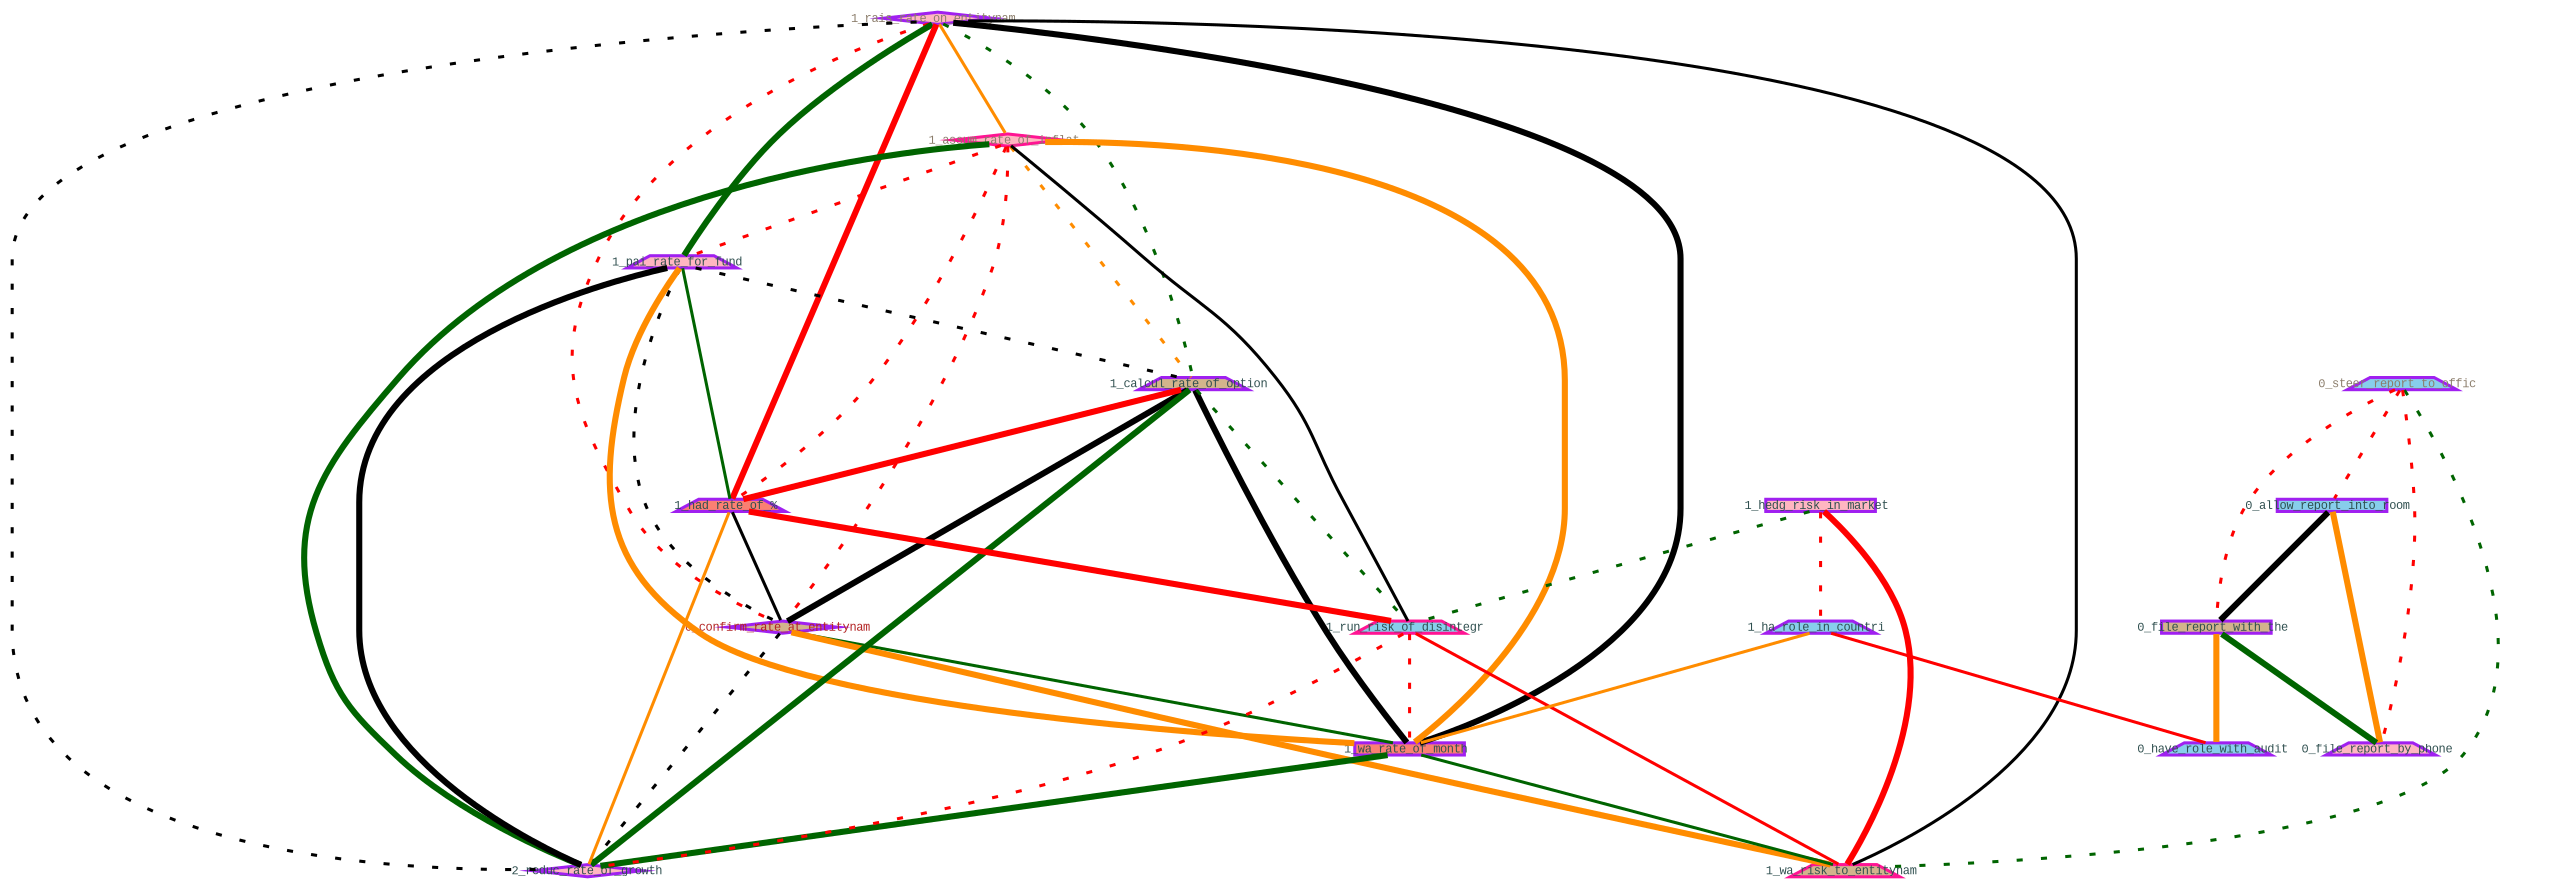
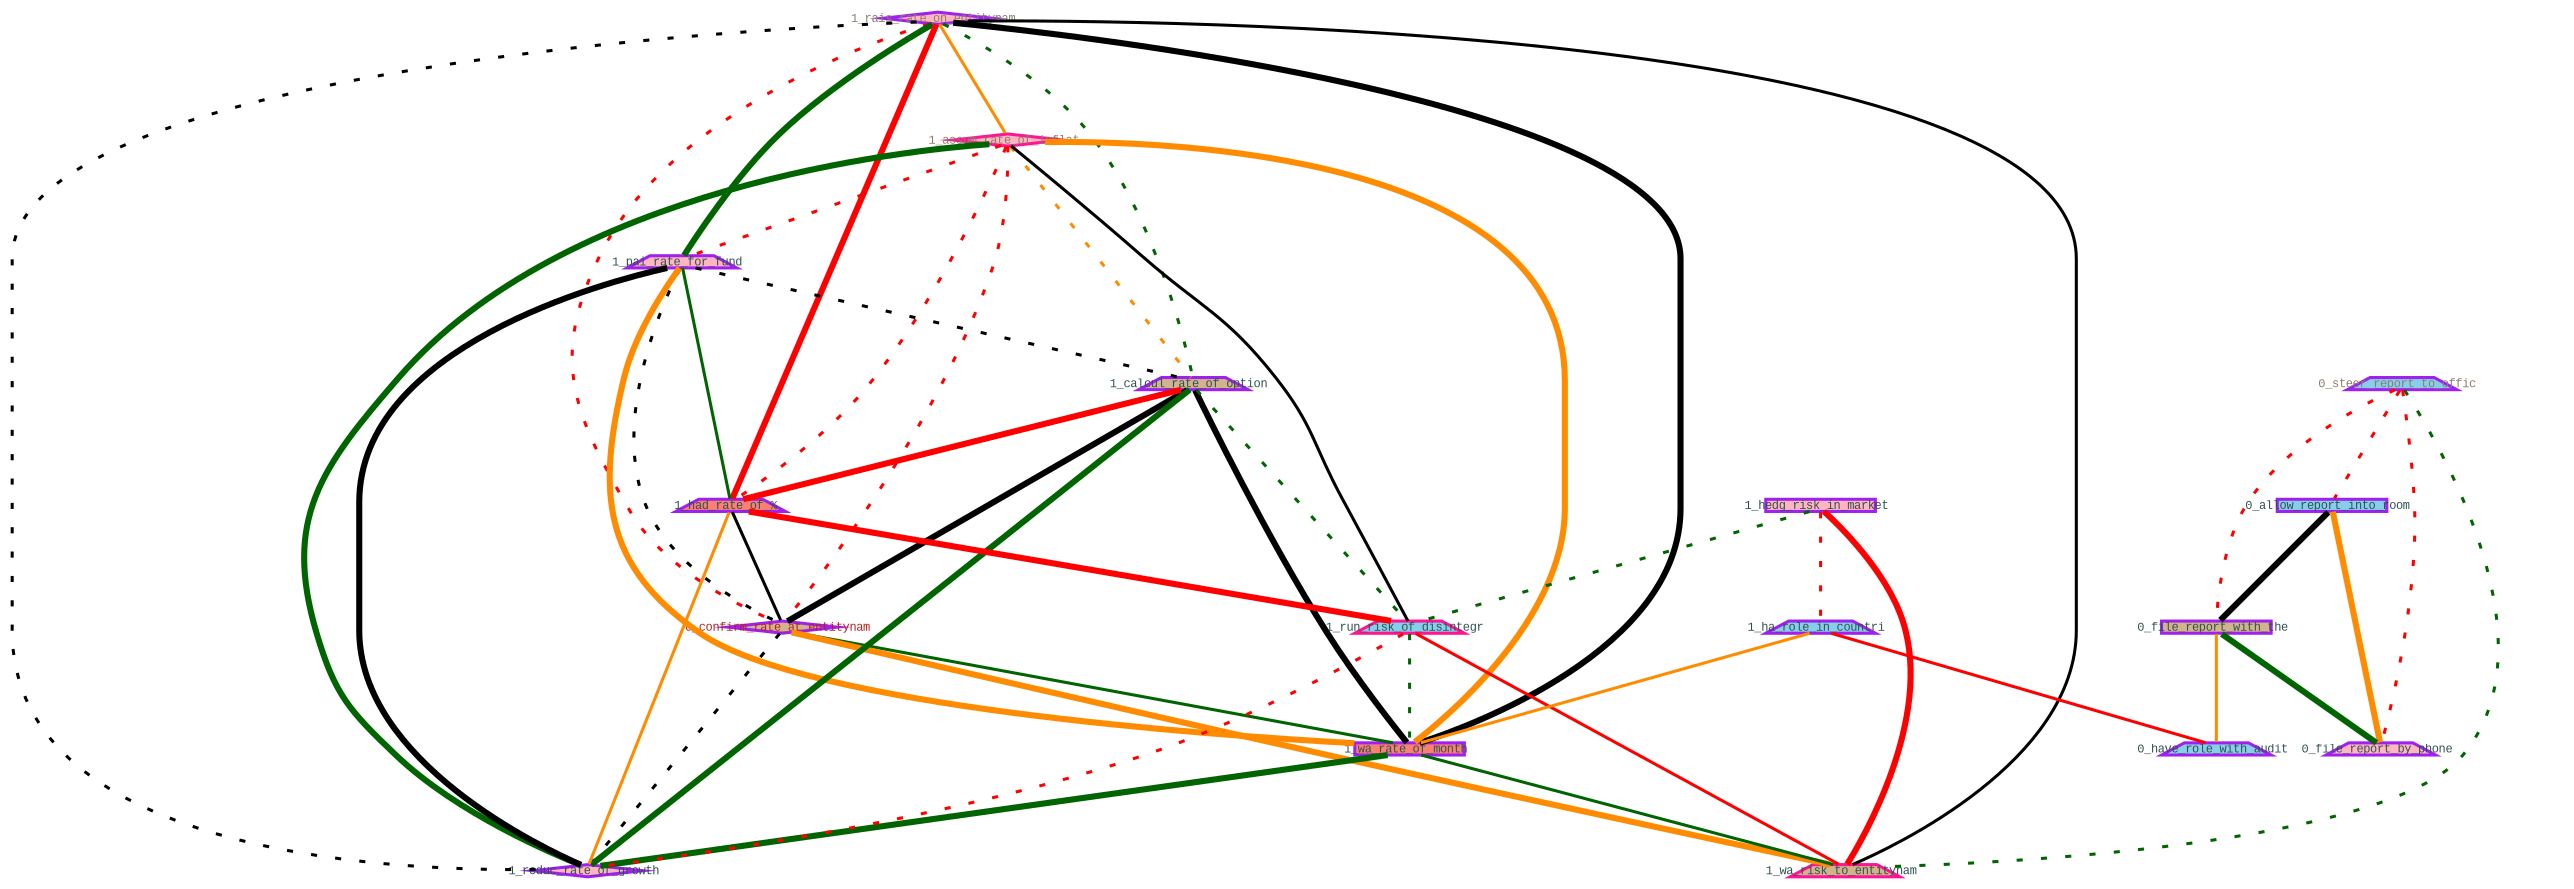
(1410, 688) -> (1410, 688)
(2216, 688) -> (2216, 688)
(588, 871) -> (588, 871)
